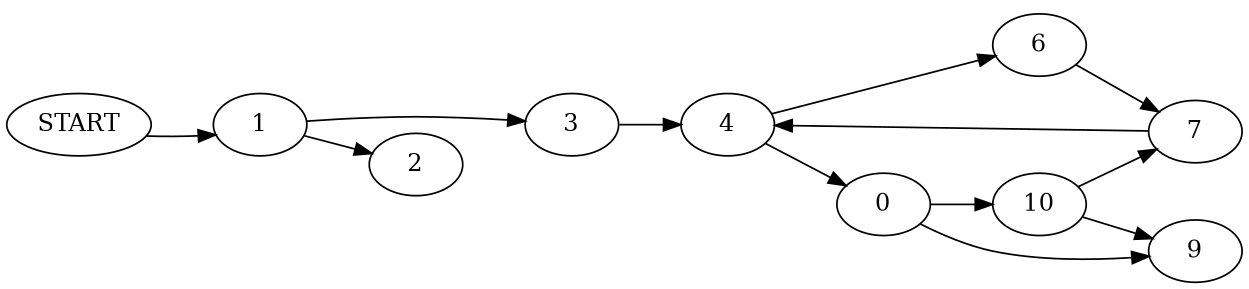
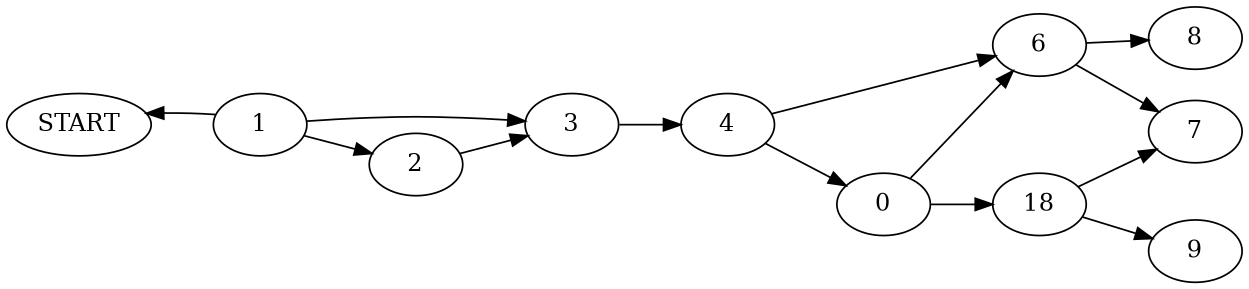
none -> (1195, 38)
(970, 128) -> none
(172, 136) -> (190, 113)
none -> (486, 147)
(1039, 204) -> (1039, 204)
(1023, 256) -> (956, 131)
